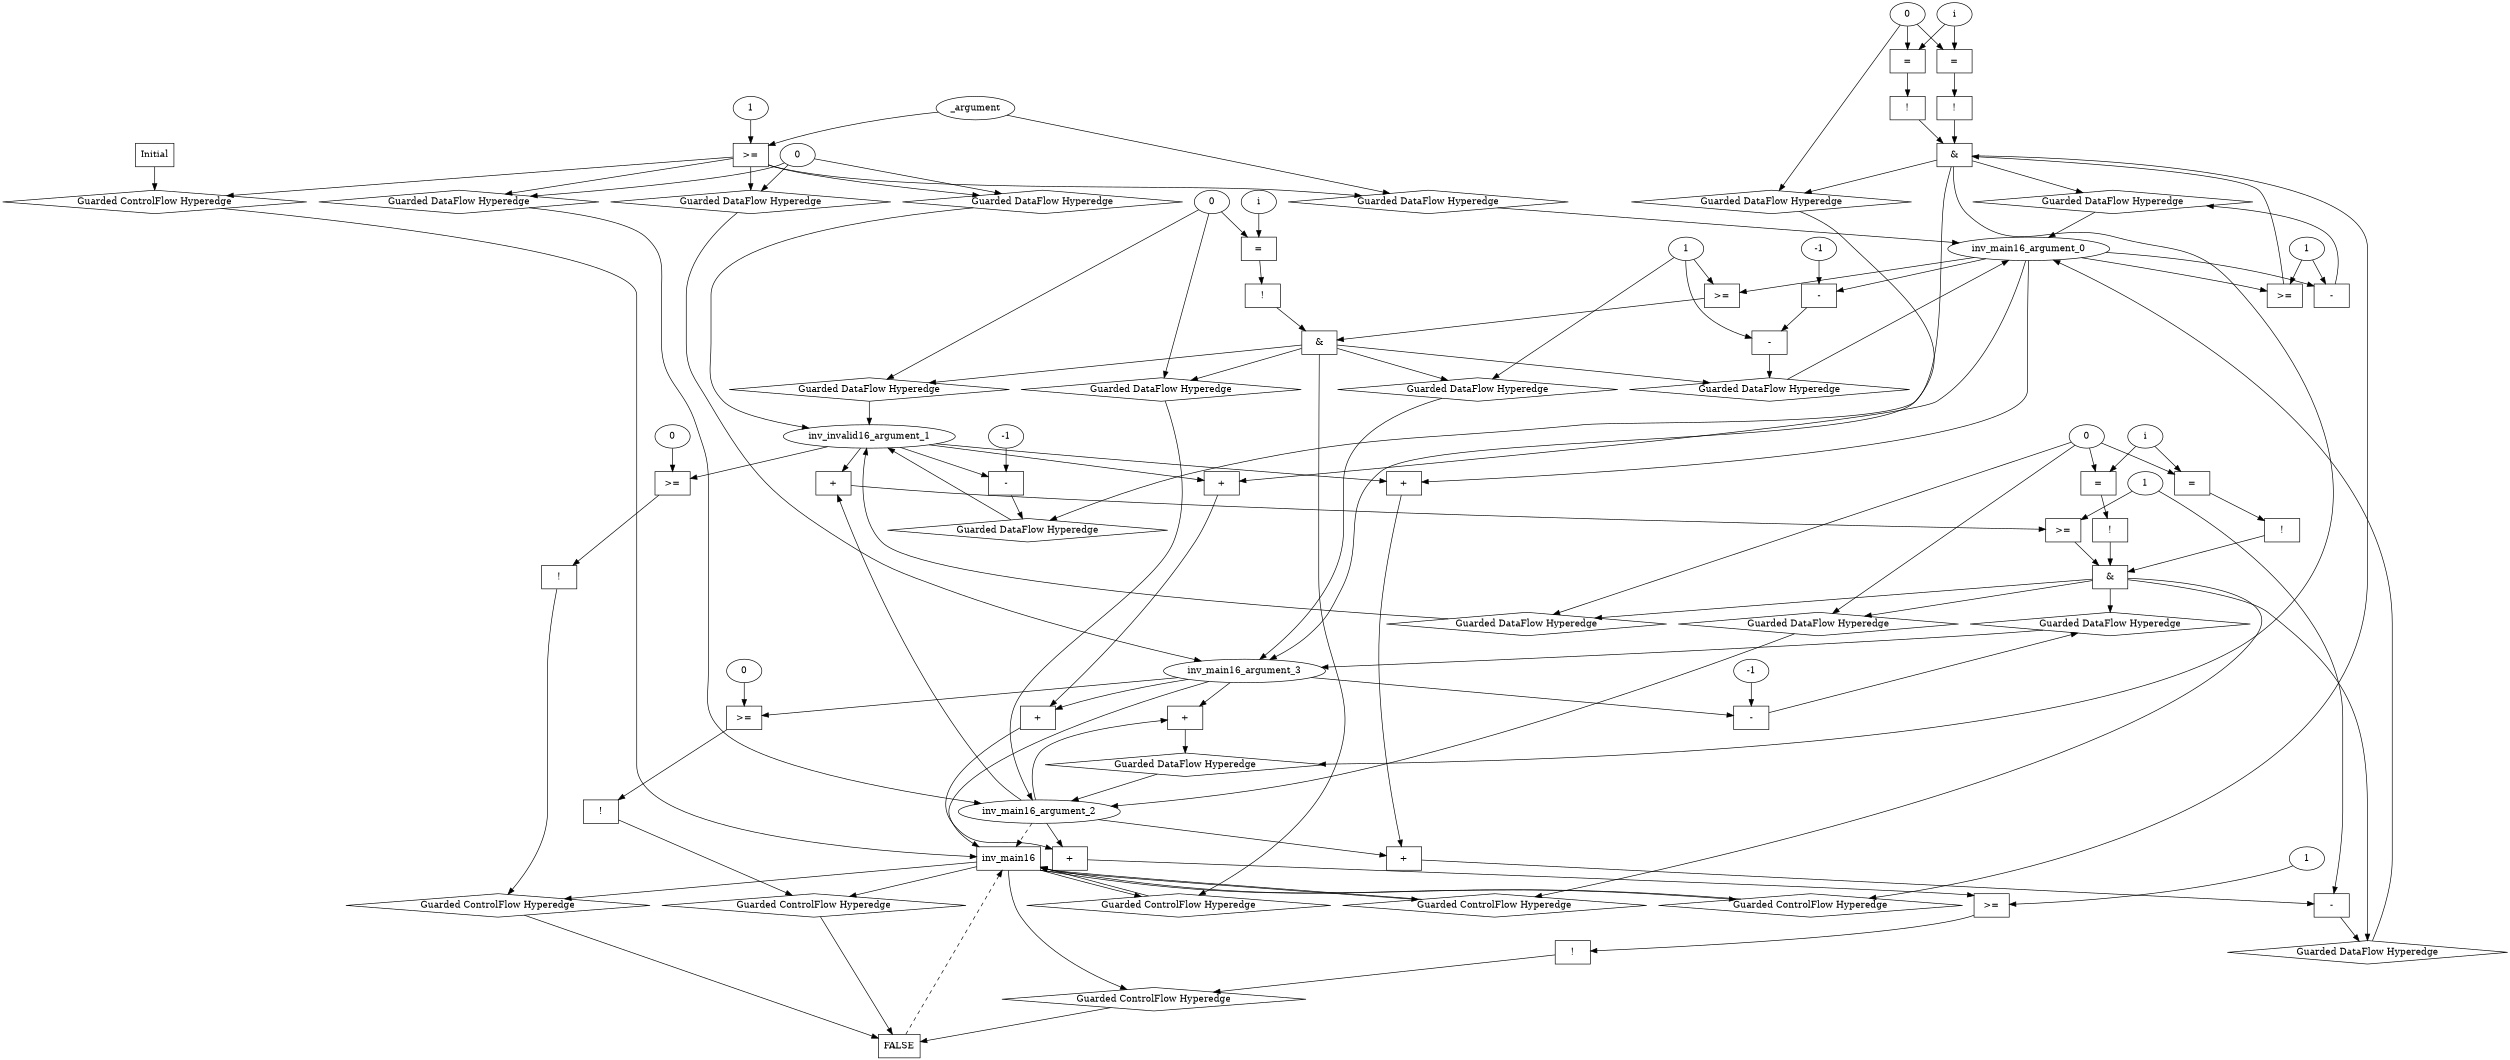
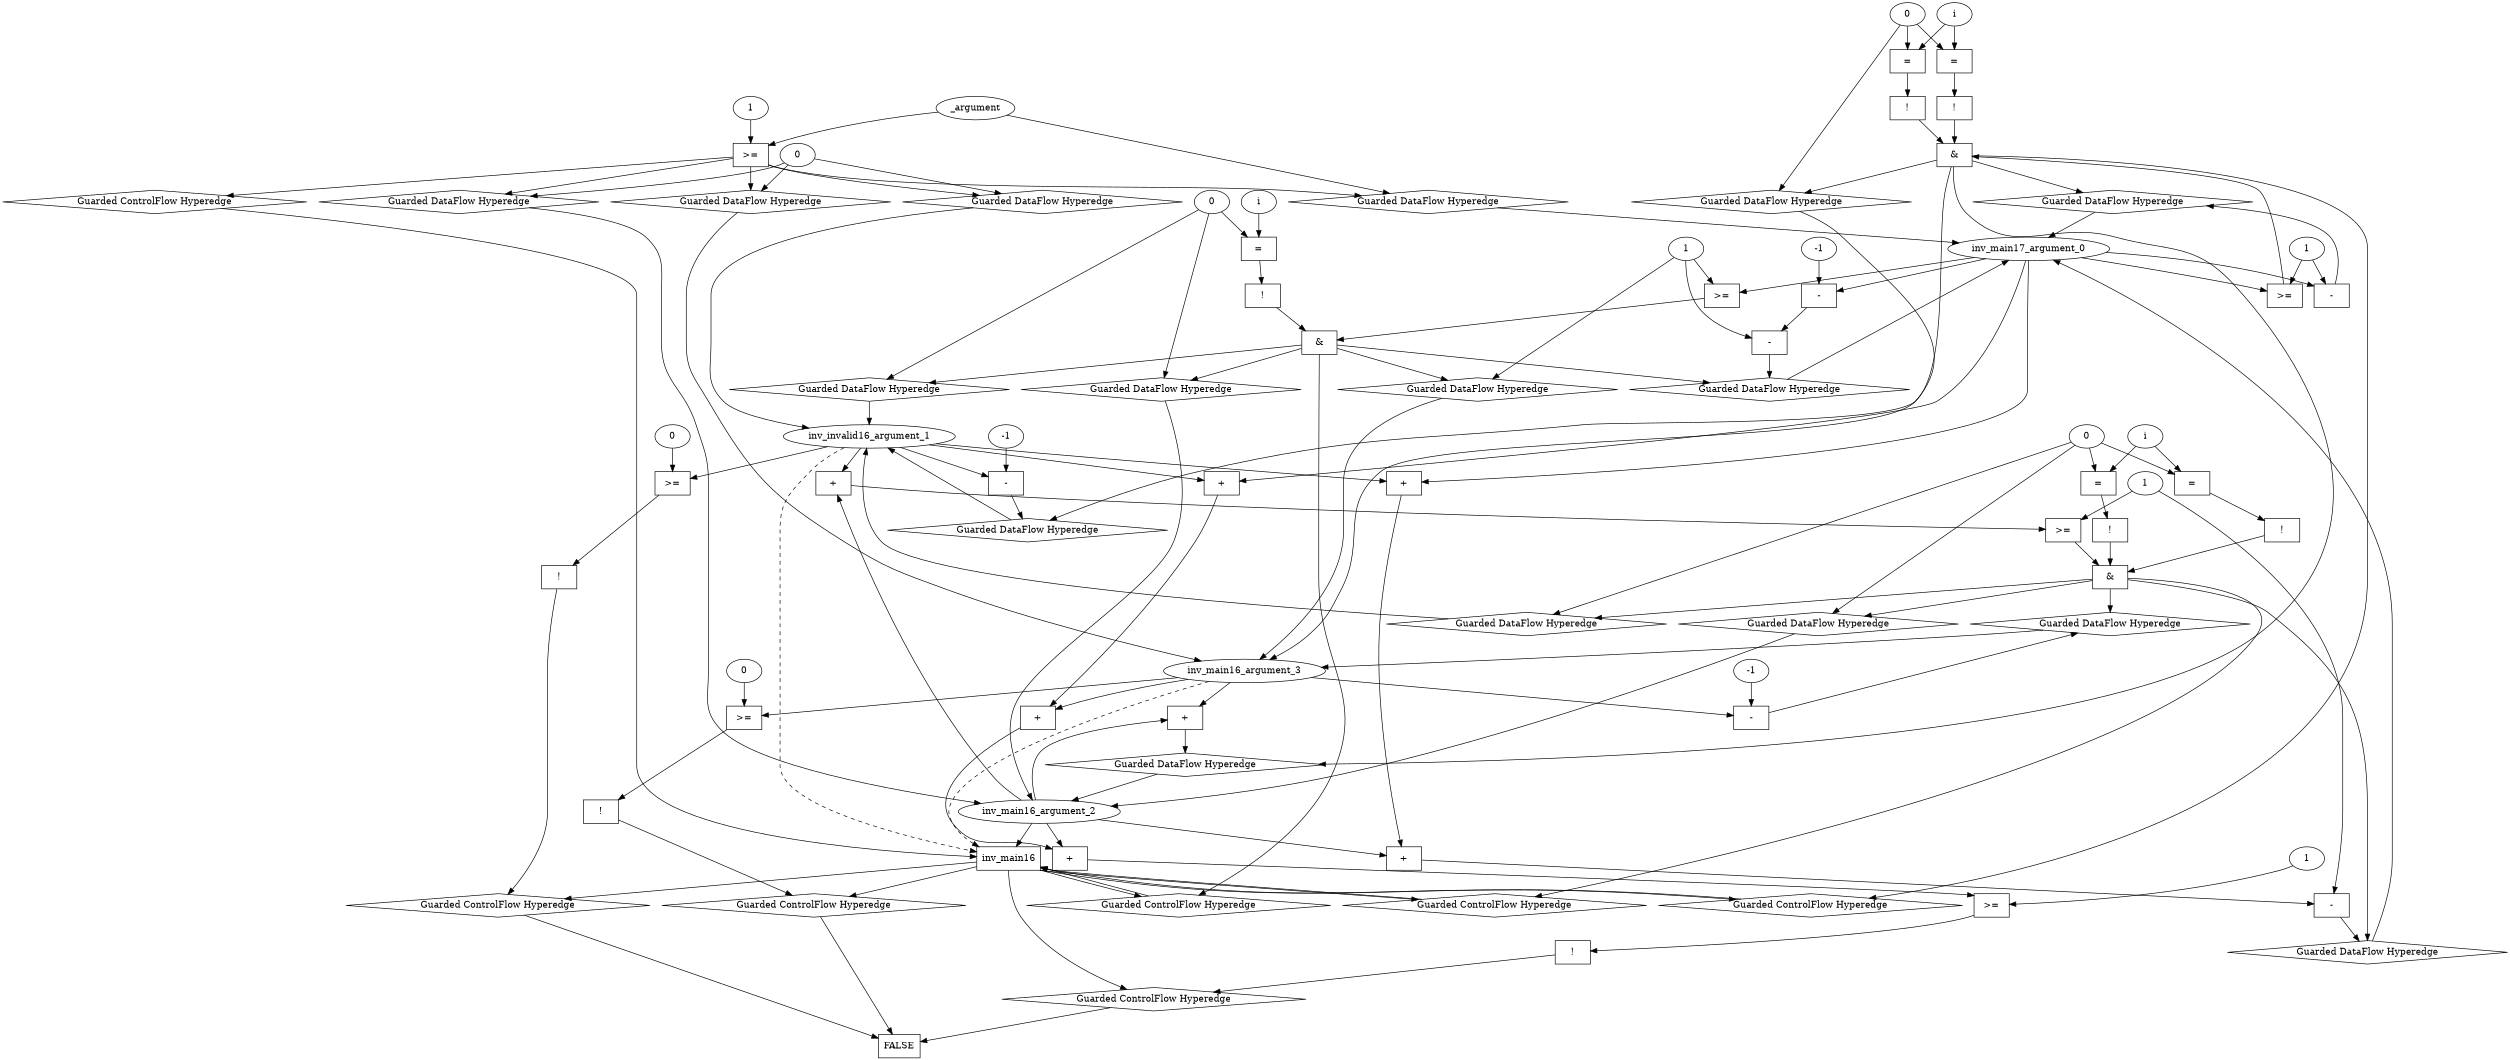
(155, 155) -> none
(2029, 249) -> (2029, 249)
(1049, 737) -> (1049, 737)
(1026, 832) -> (1026, 832)
(952, 955) -> (780, 701)
